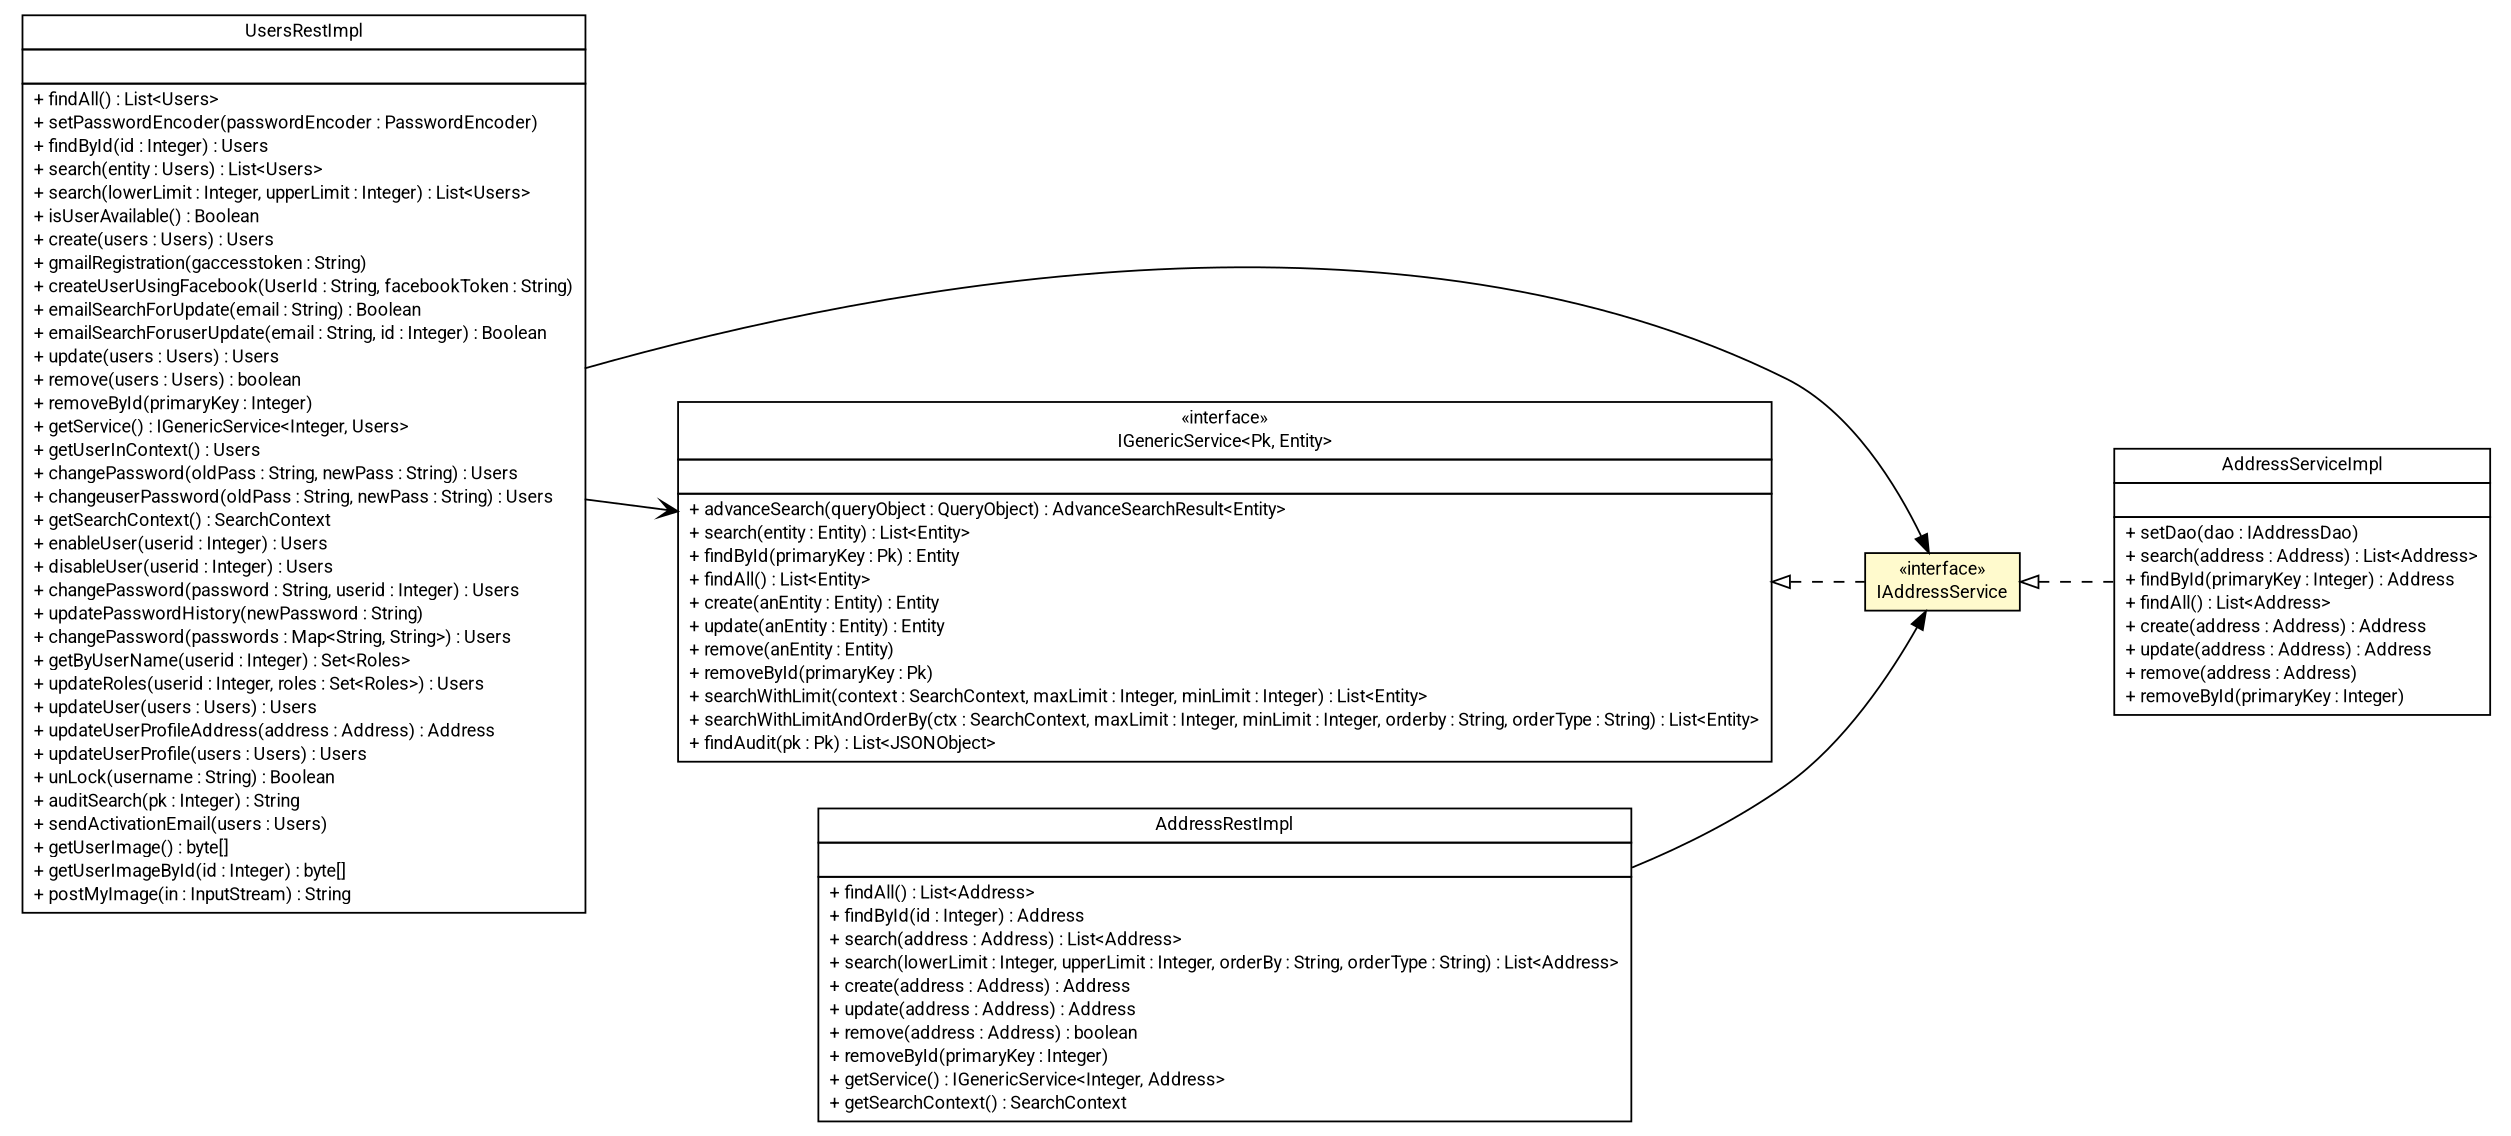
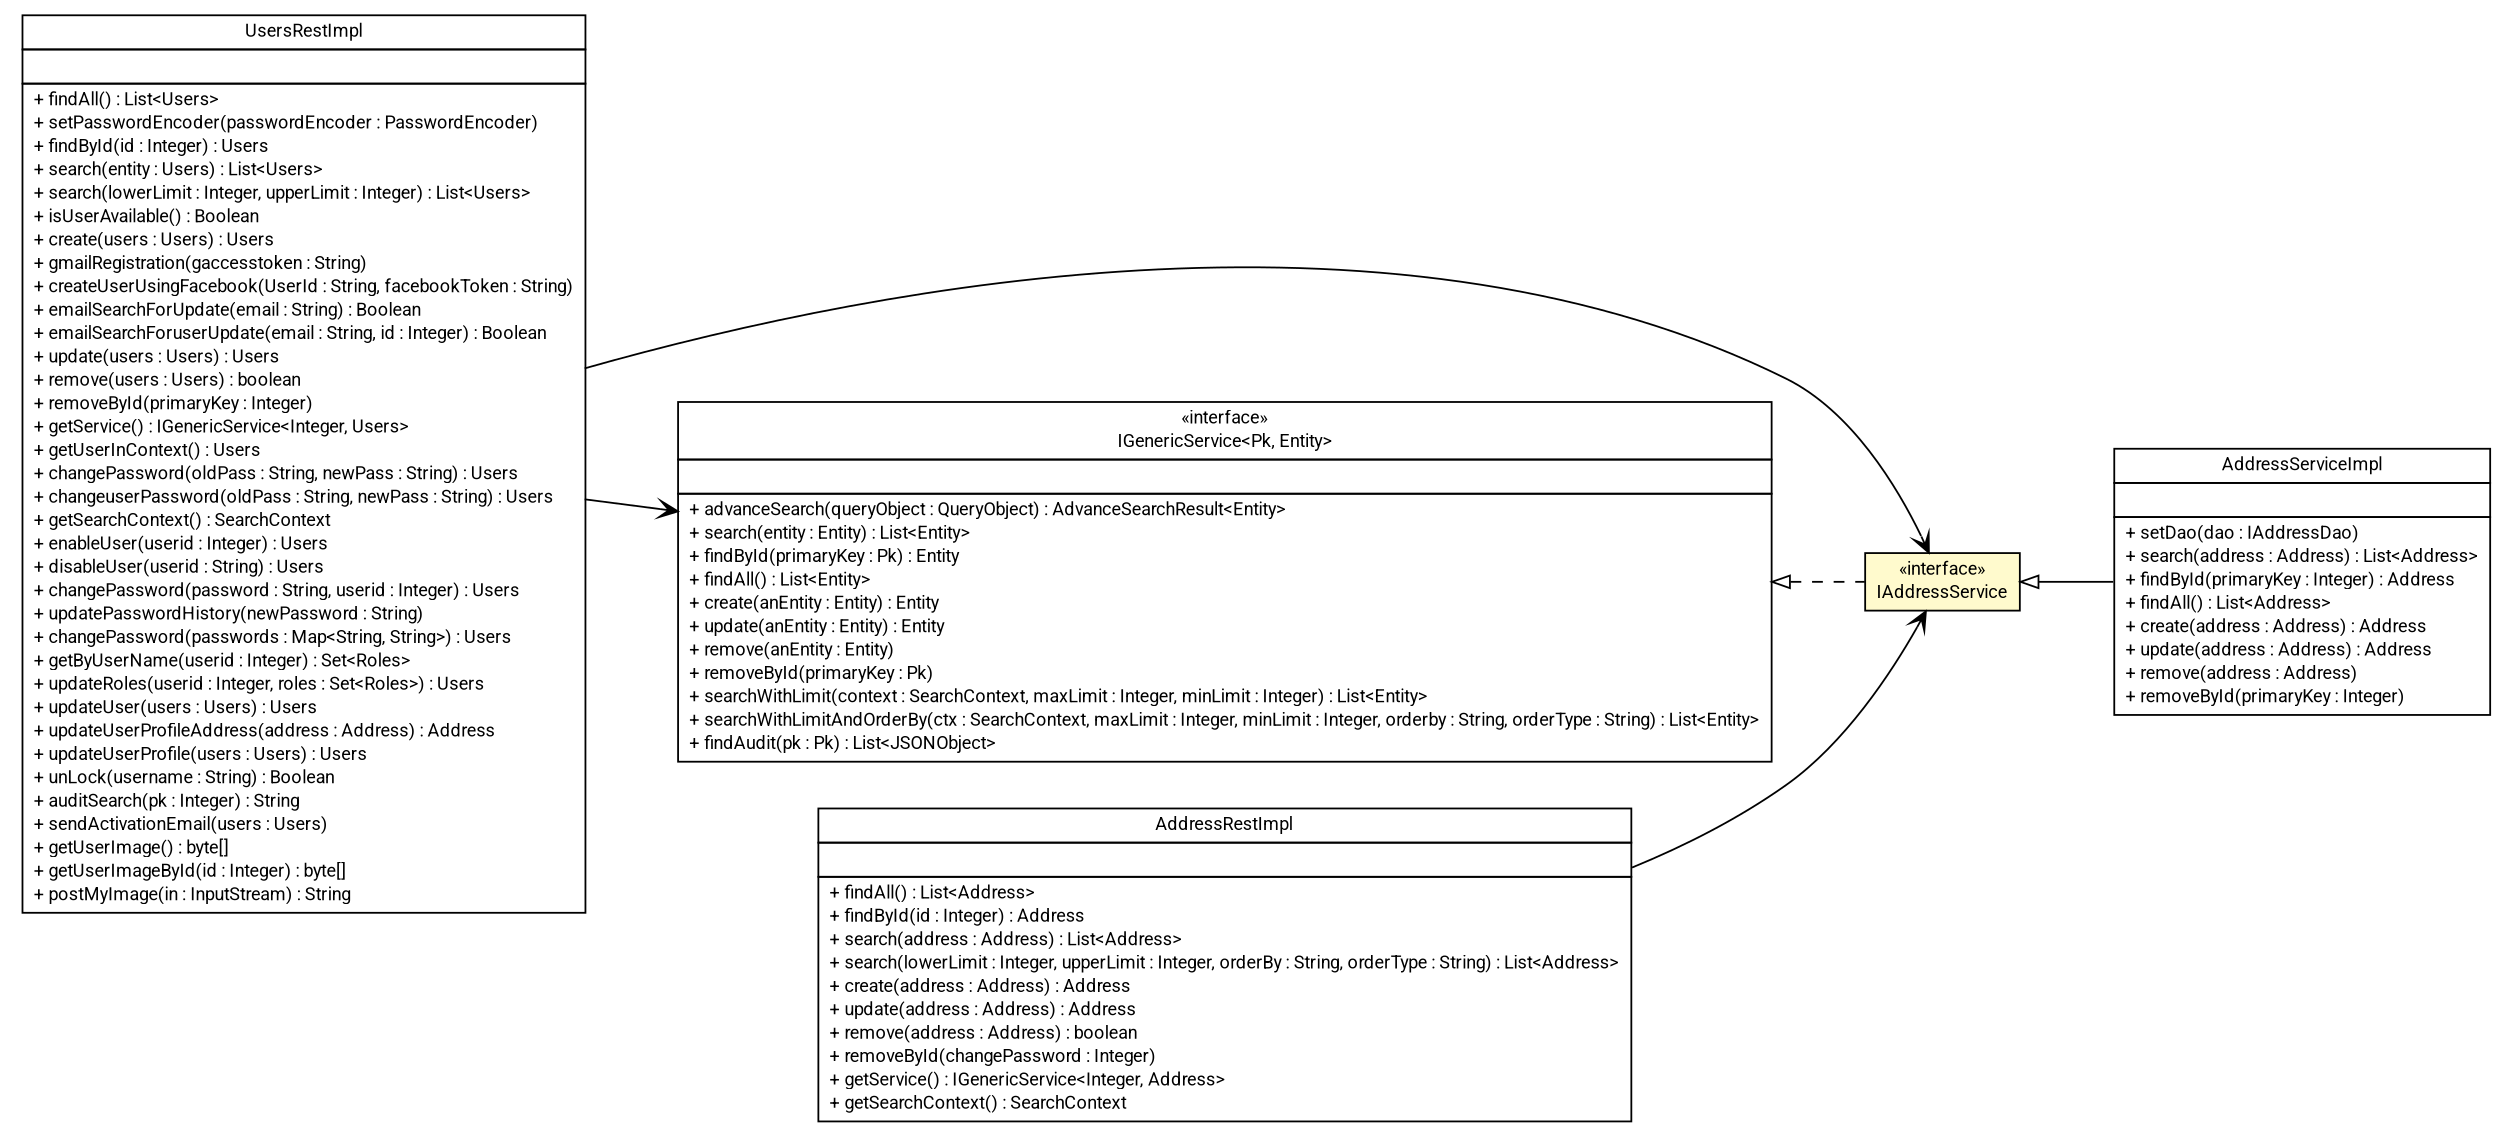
(1294, 269) -> (1294, 269)
(184, 567) -> (179, 567)
(2076, 582) -> (2076, 582)
(1799, 775) -> (1799, 775)
(969, 1057) -> (994, 1057)
